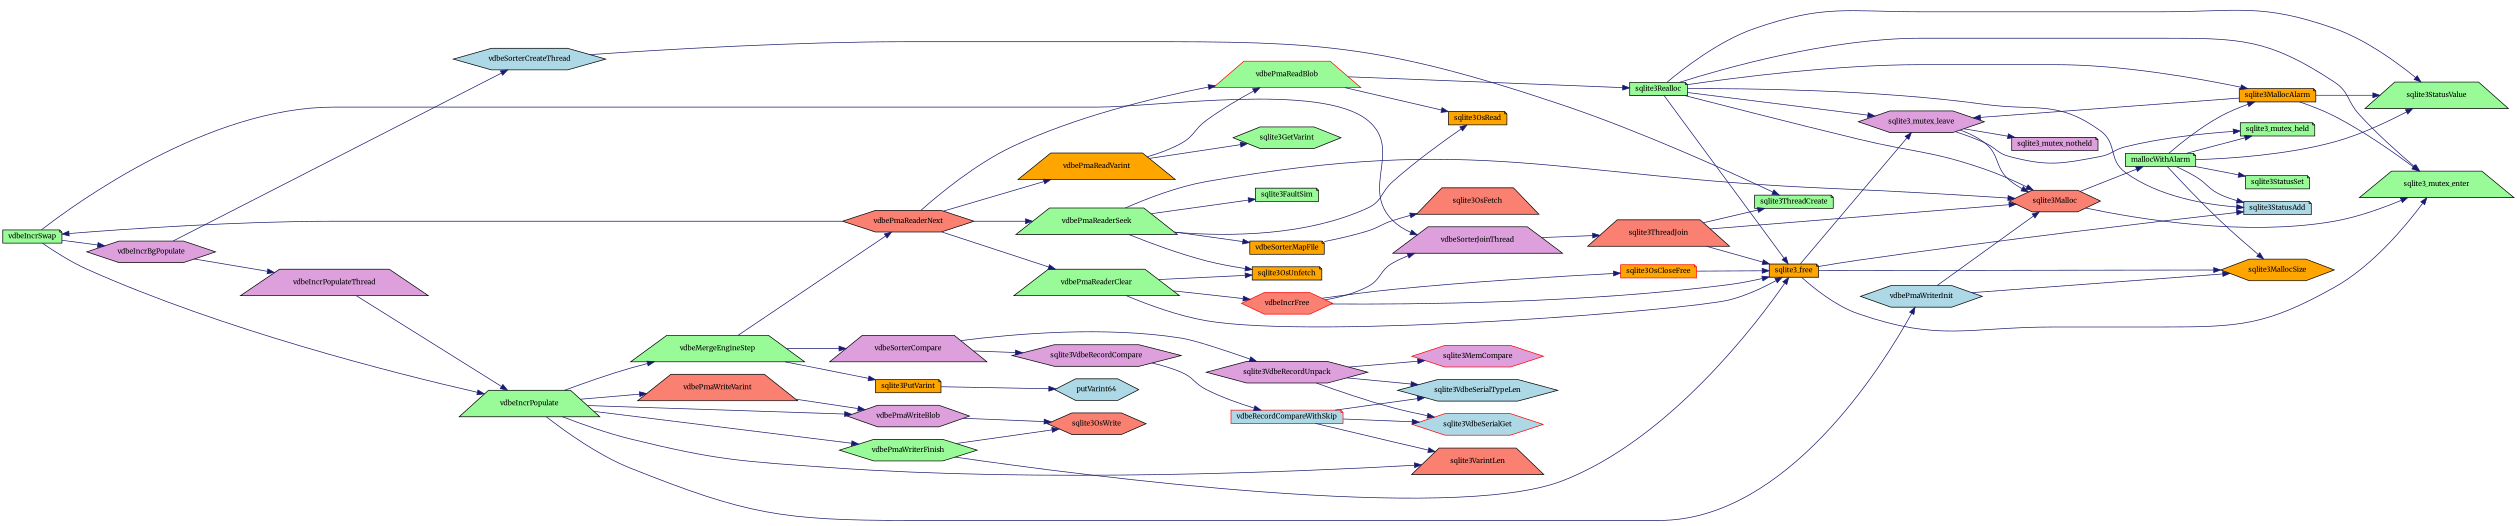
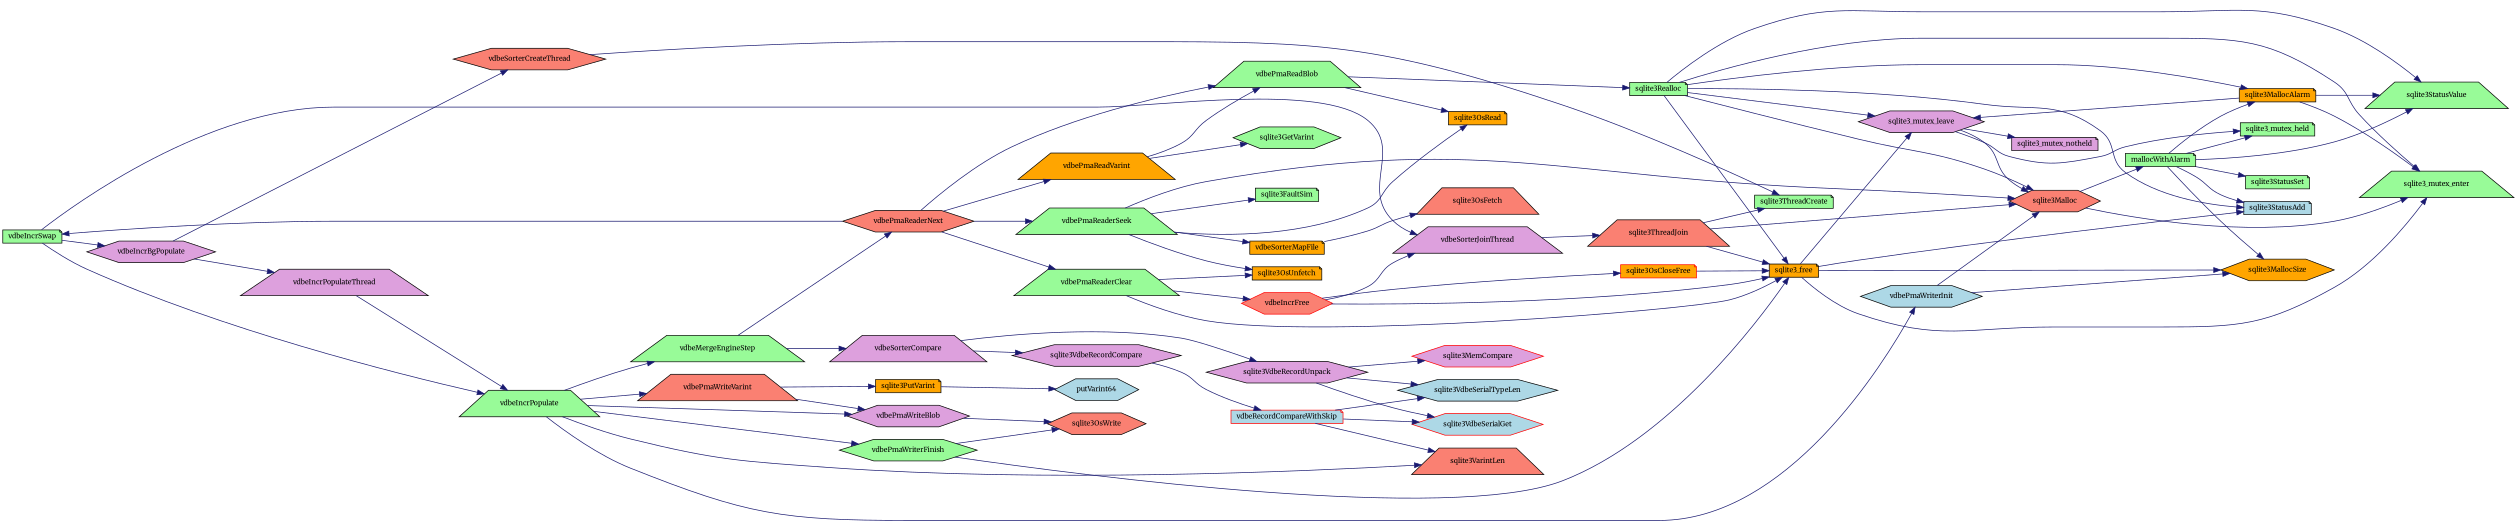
(529, 59) -> (529, 59)
(1287, 74) -> (1287, 74)
(827, 370) -> (824, 387)
